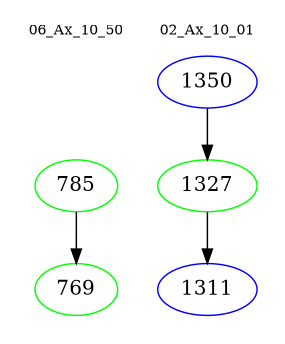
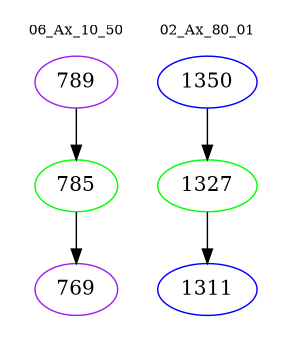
(207, 31) -> (207, 31)
none -> (76, 82)
(76, 289) -> (76, 289)
